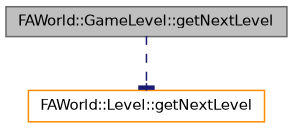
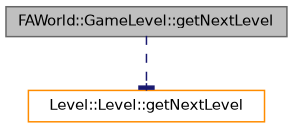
(146, 106) -> (146, 106)
